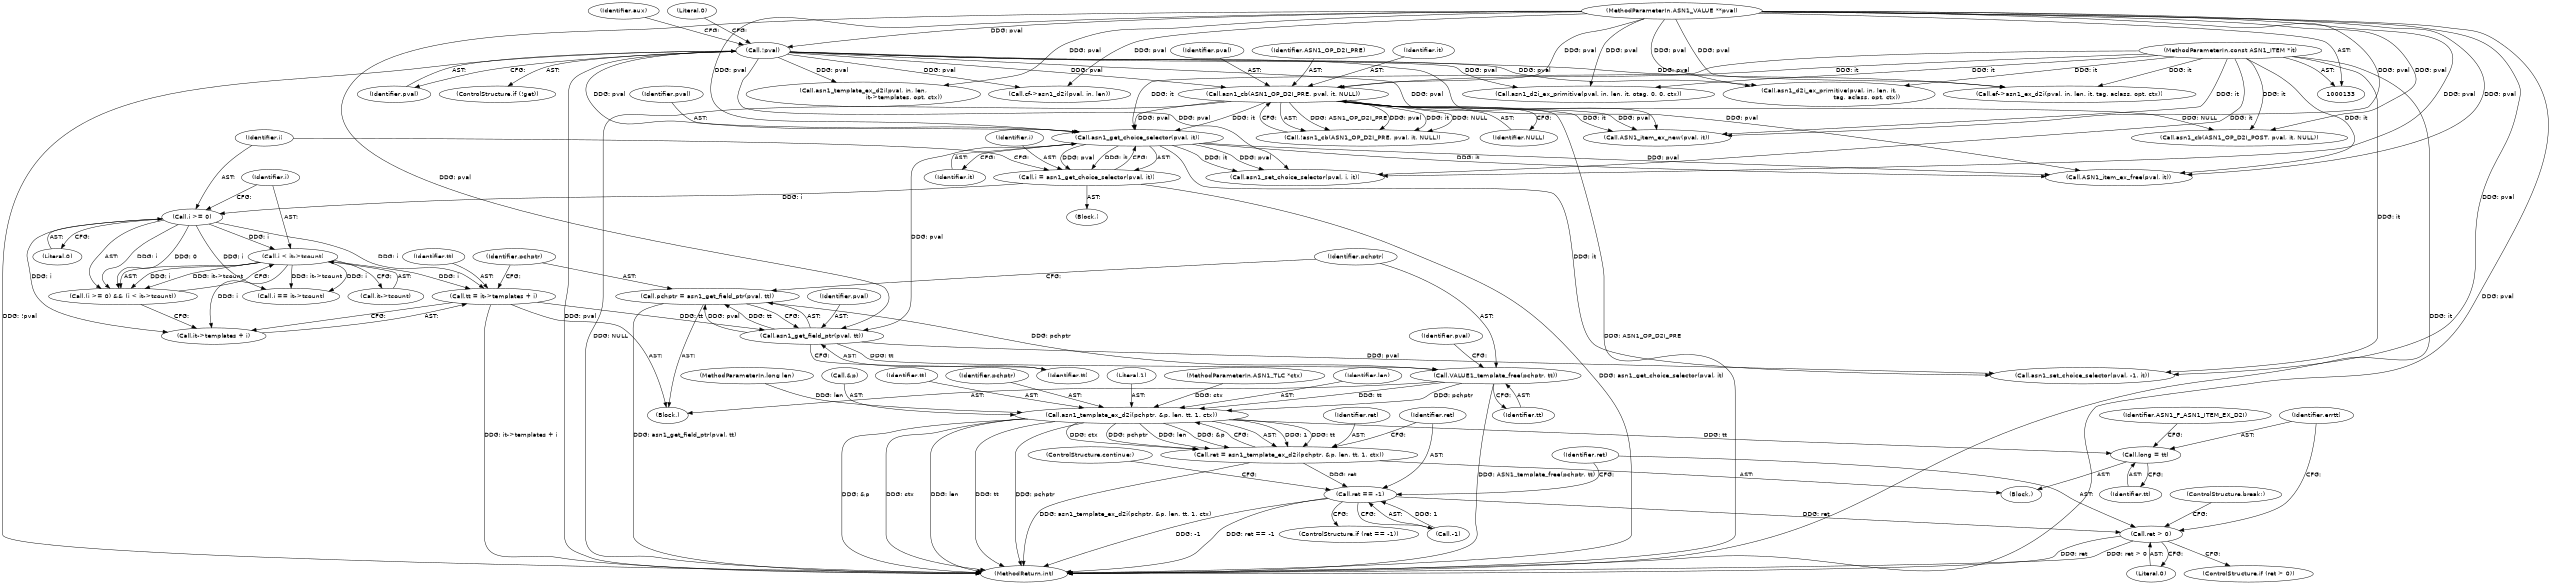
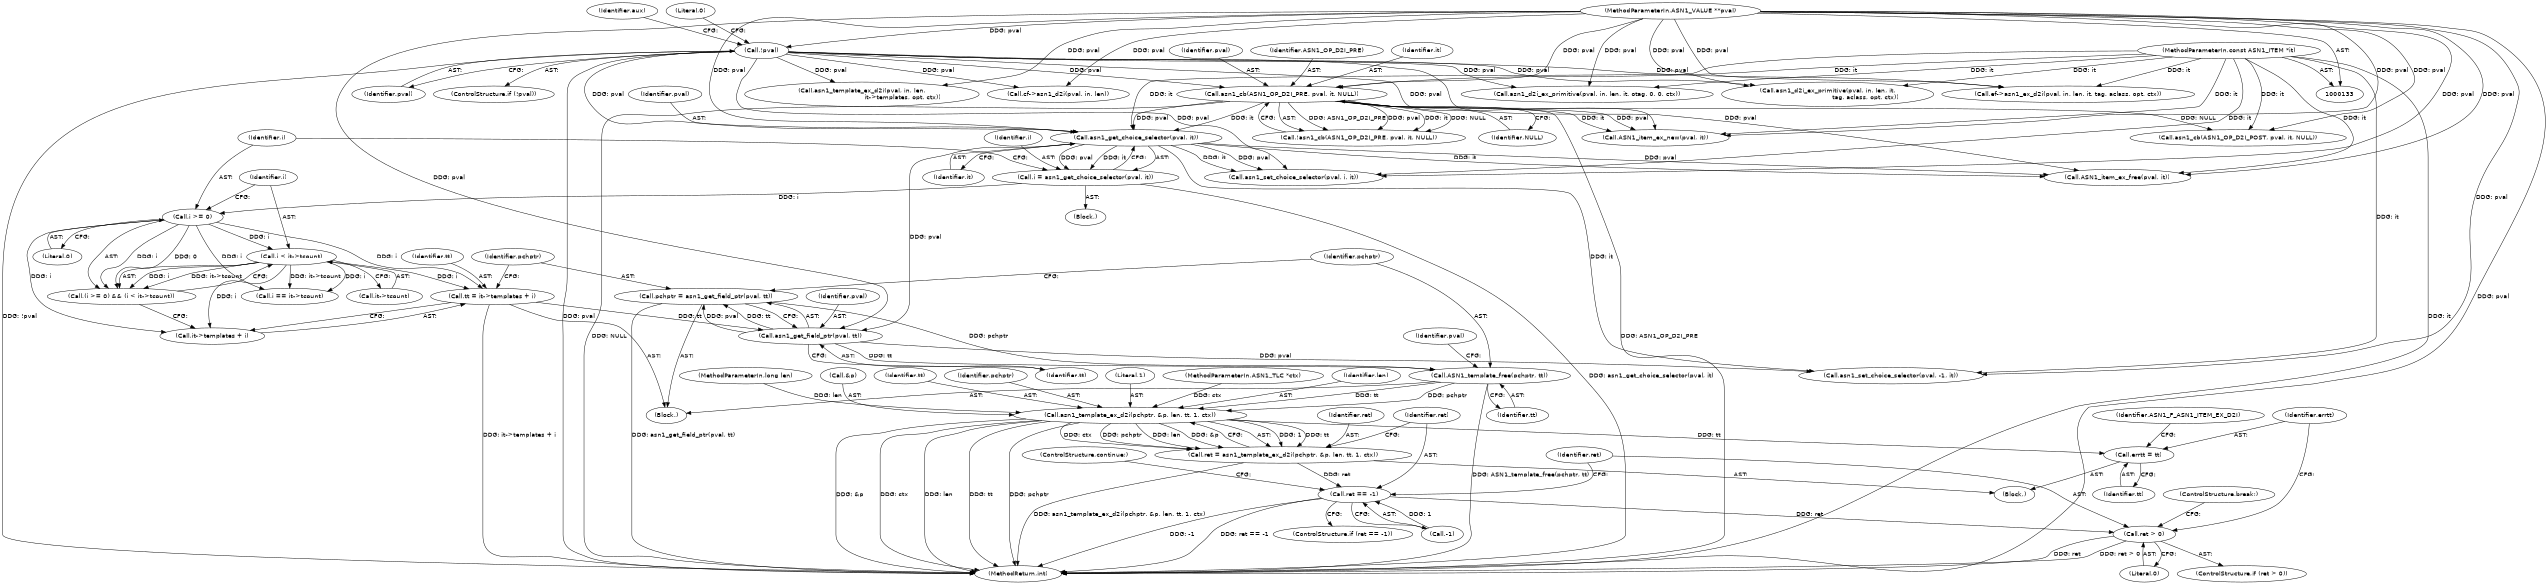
(497, 94) -> (494, 94)
(1496, 376) -> (1490, 376)
(2146, 455) -> (2139, 455)
(2214, 554) -> (2206, 554)
